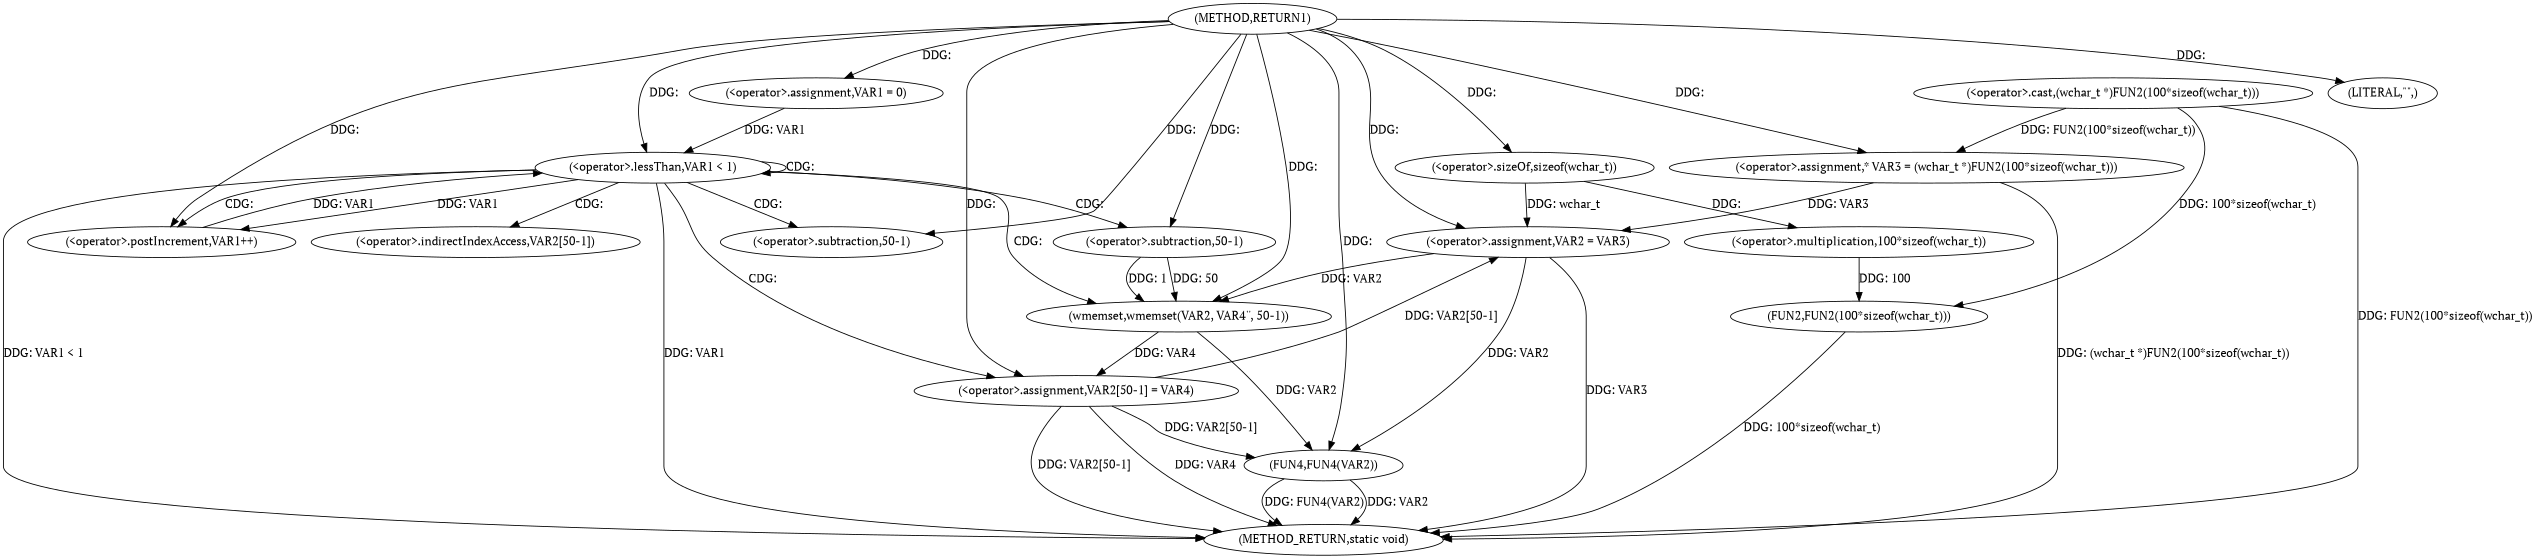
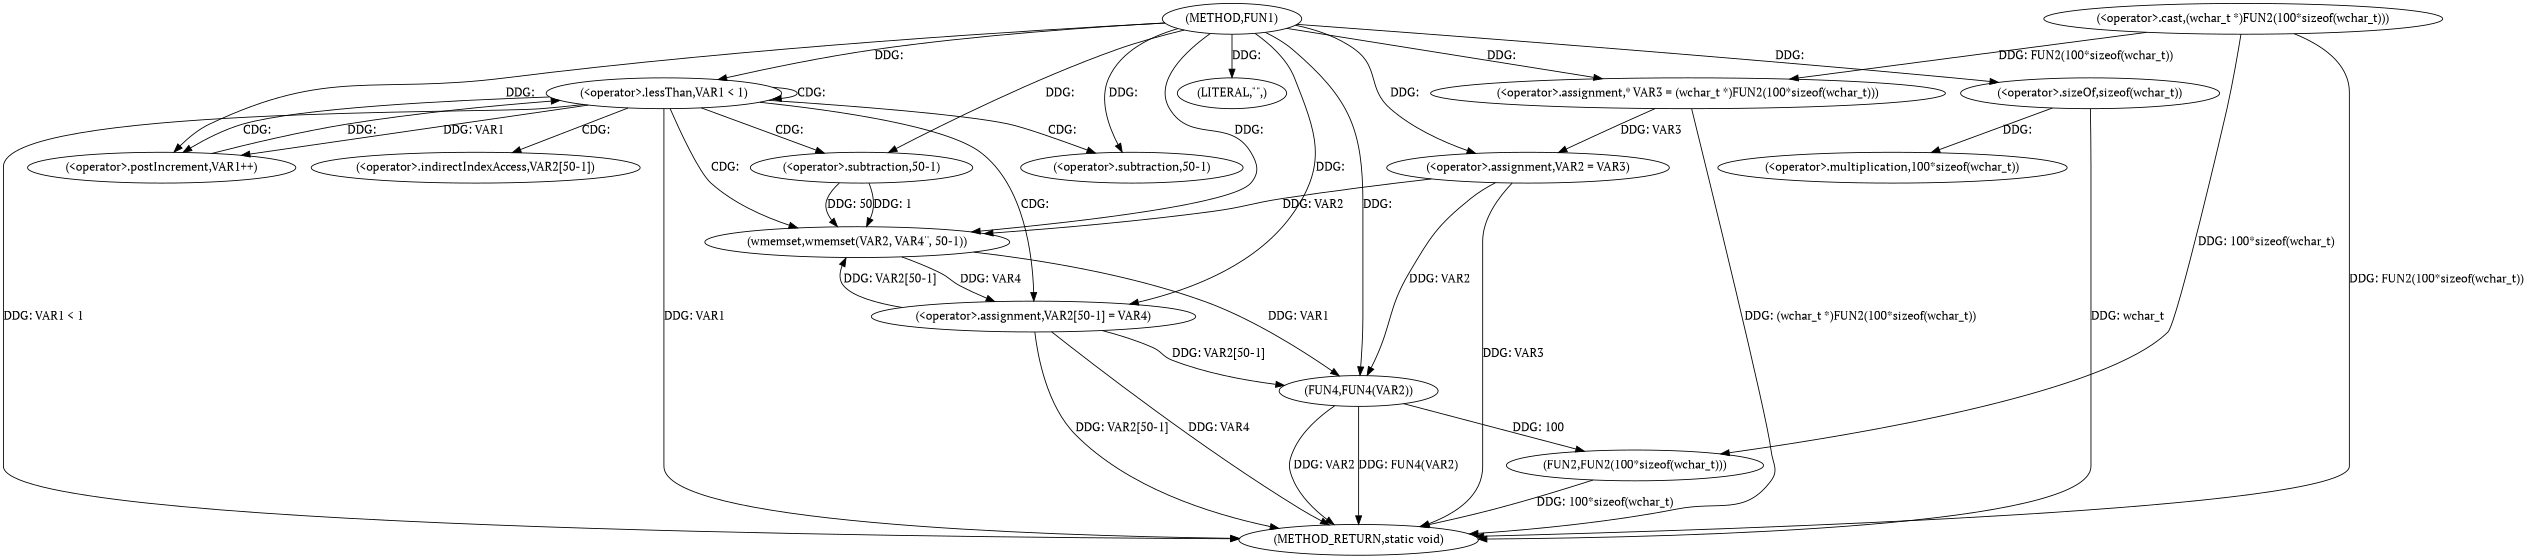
(1253, 19) -> (1232, 19)
(816, 93) -> none
(1526, 201) -> (1998, 508)
(344, 205) -> (364, 130)
(1859, 275) -> (1490, 426)
(1328, 335) -> (861, 297)
(1306, 391) -> (1299, 317)
